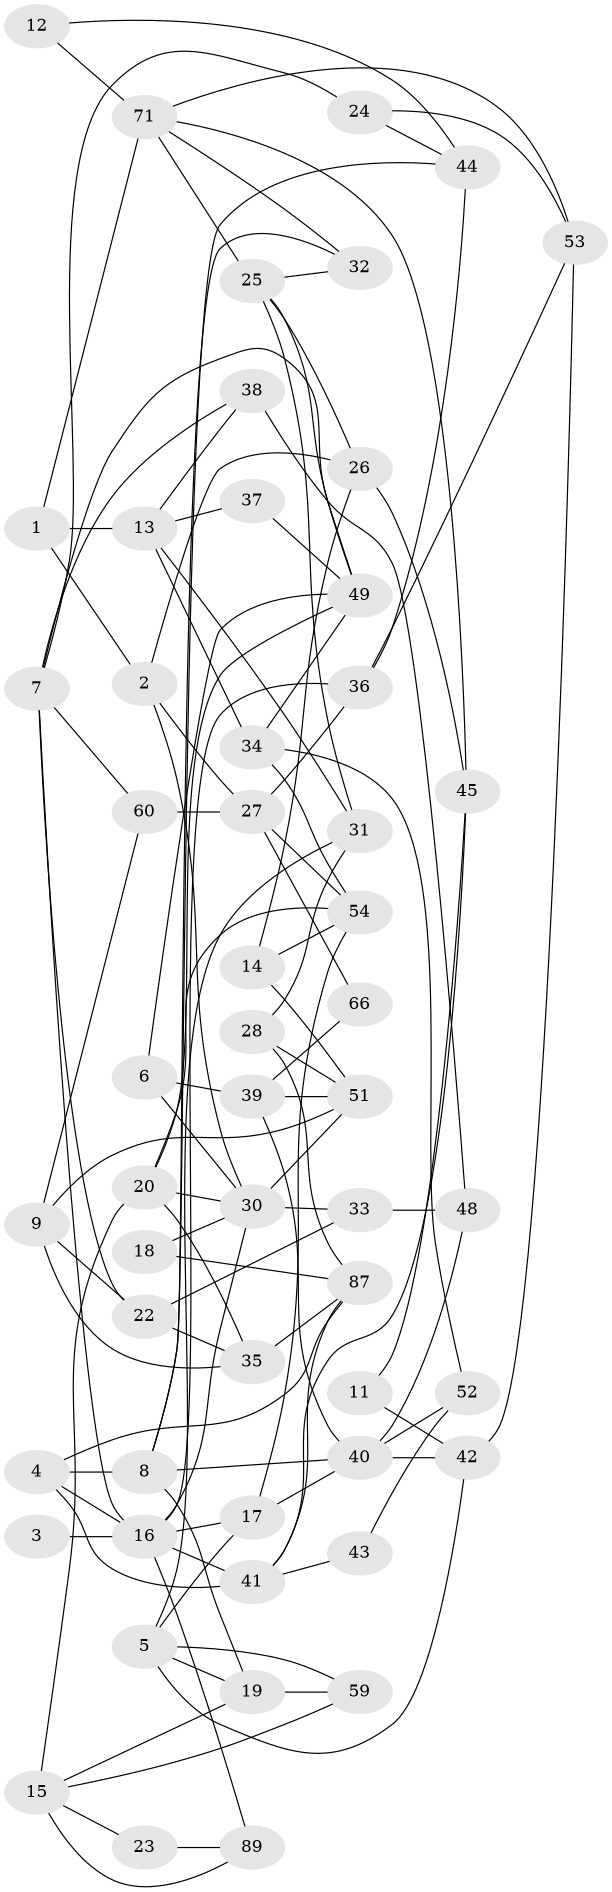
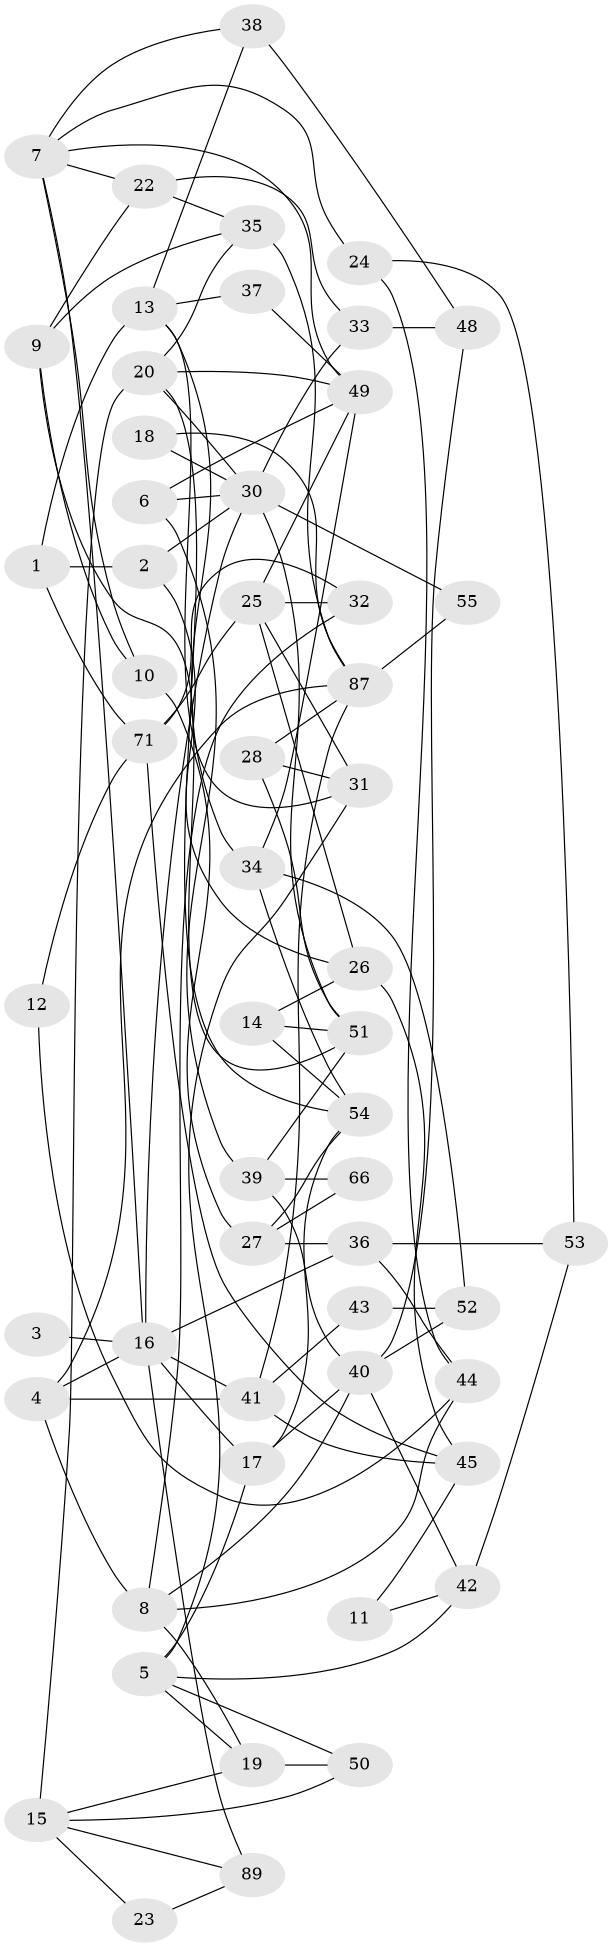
(405, 71) -> none
none -> (468, 603)
(210, 768) -> none
(145, 812) -> (145, 677)
(360, 1692) -> (360, 1765)
